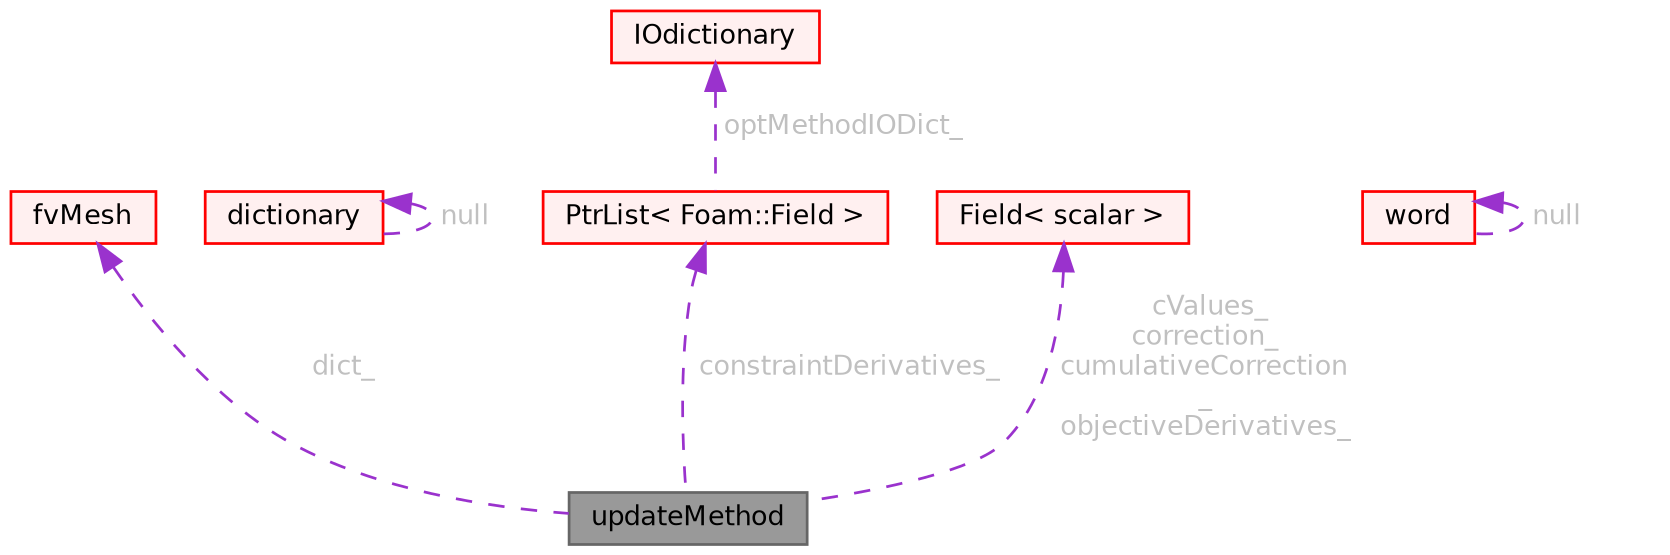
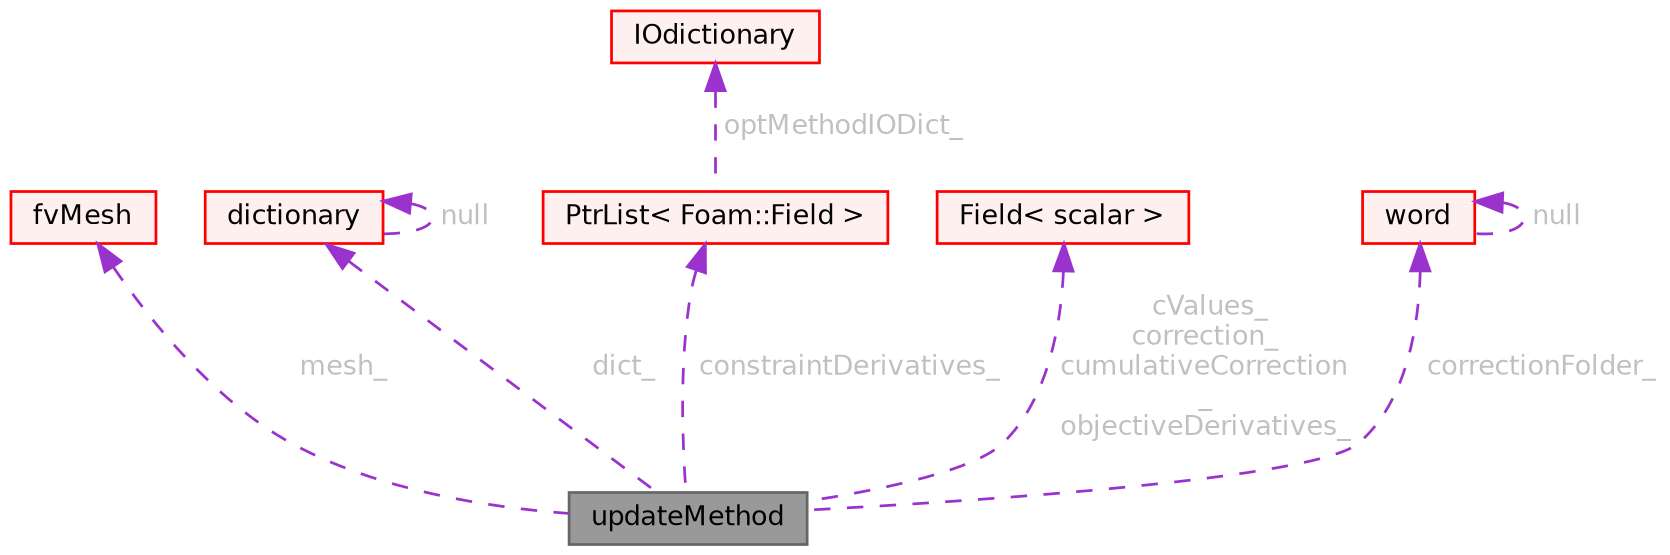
(341, 368) -> (341, 368)
none -> (503, 377)
none -> (1179, 481)
